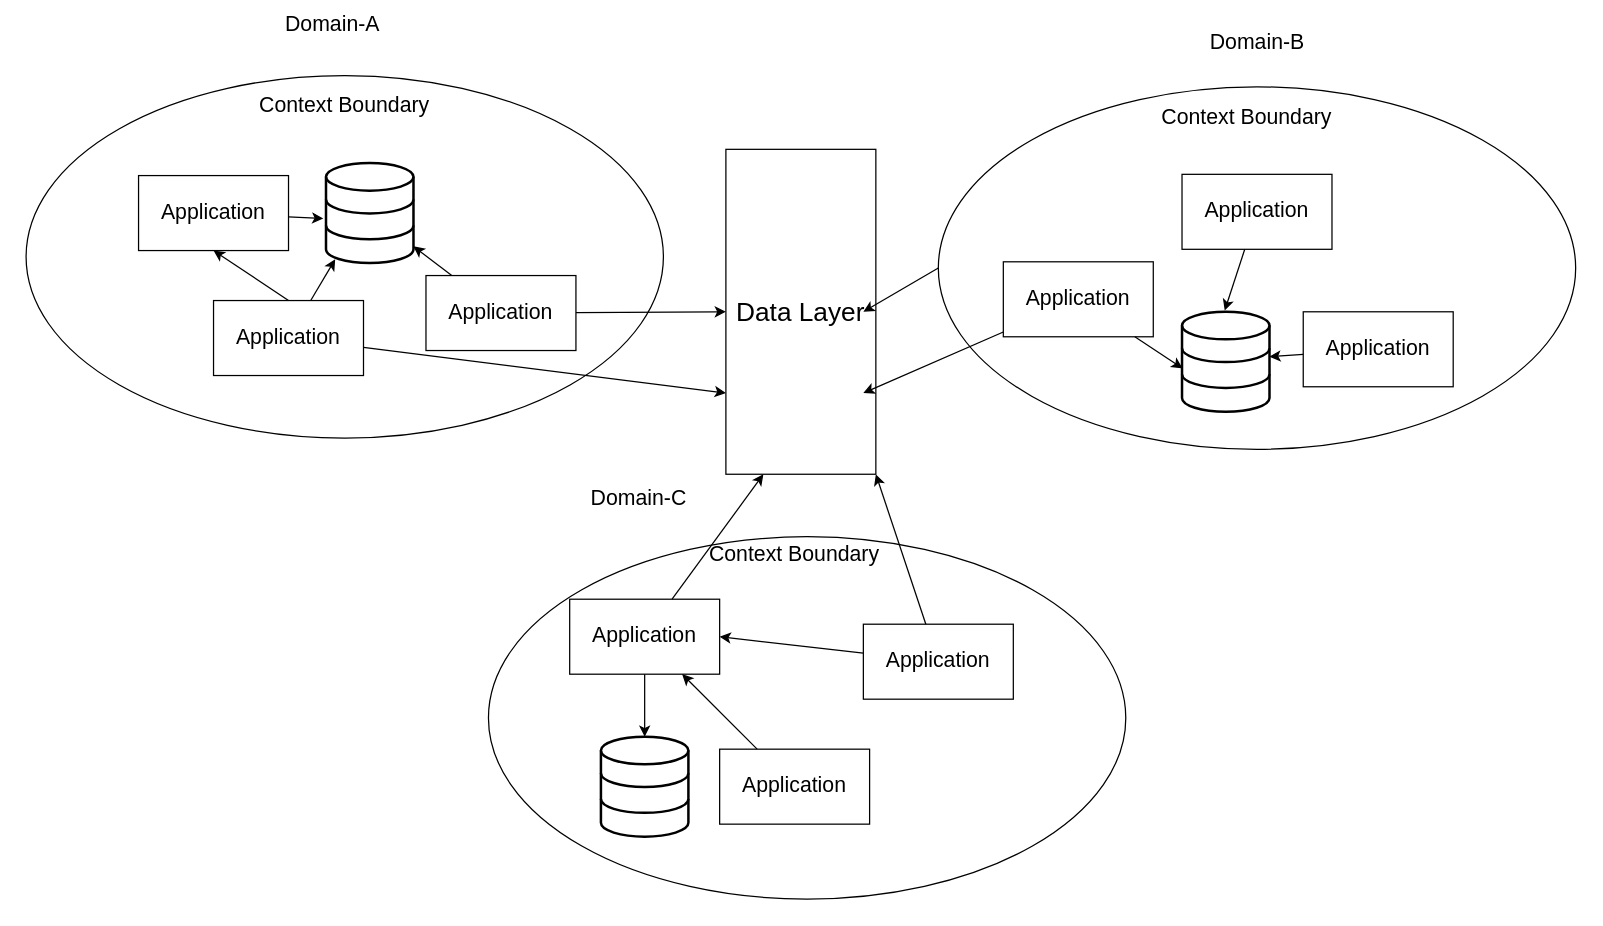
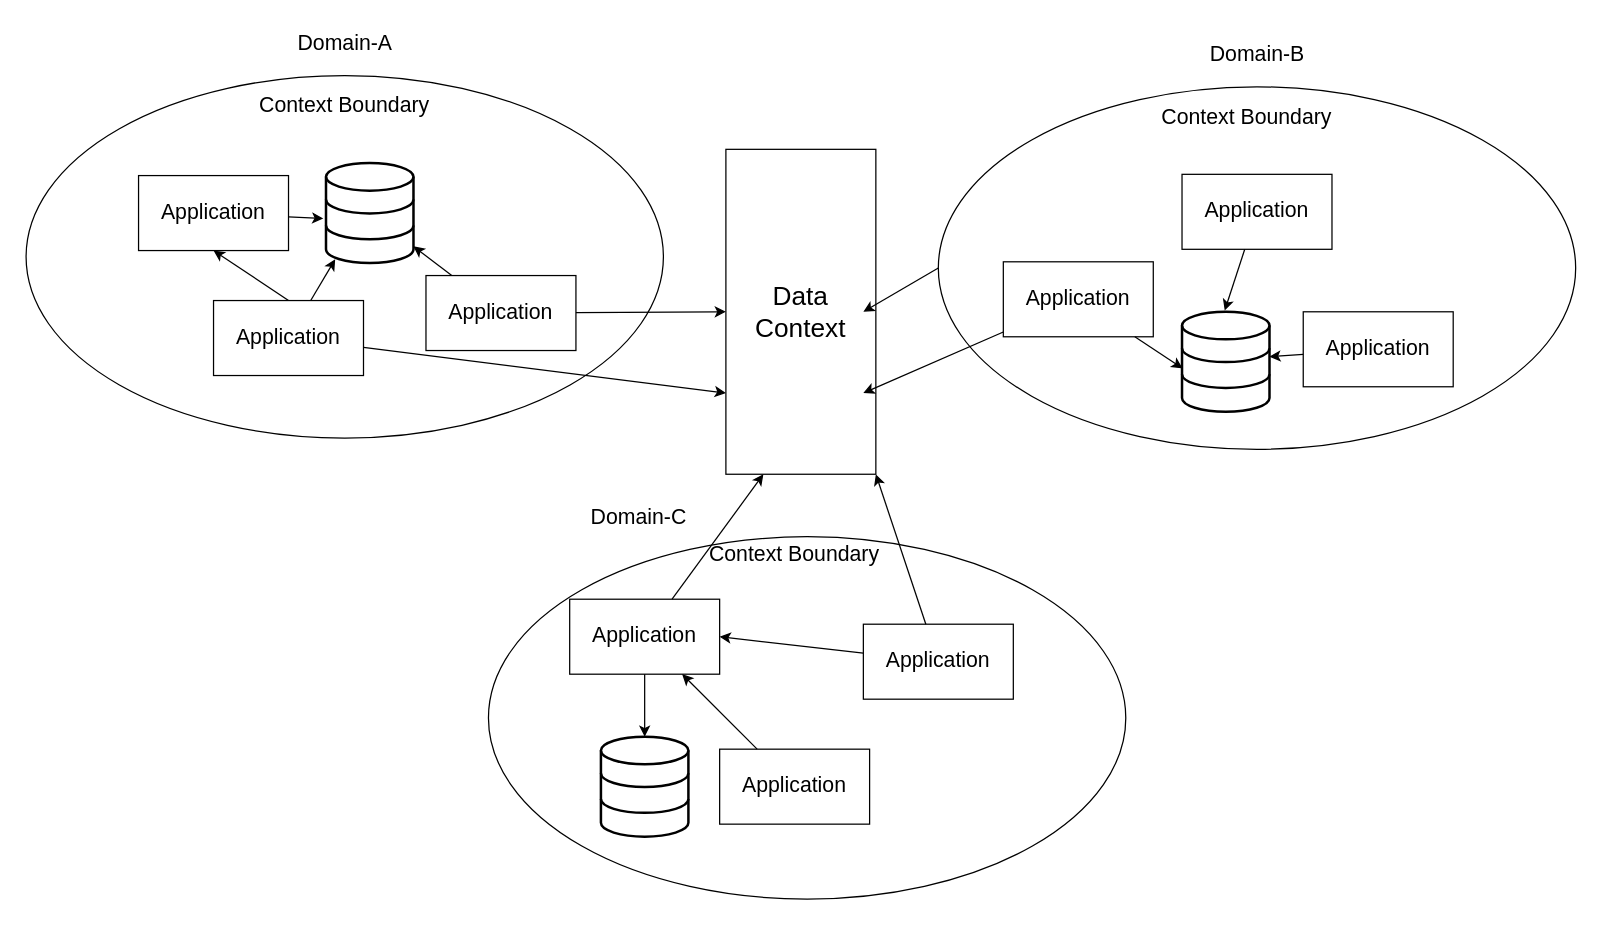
(332, 26) -> (344, 44)
(1257, 43) -> (1257, 56)
(801, 312) -> (801, 312)
(638, 499) -> (638, 518)
